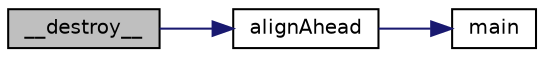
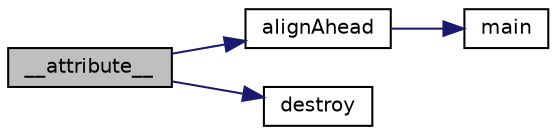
(84, 29) -> (90, 68)
none -> (318, 106)
